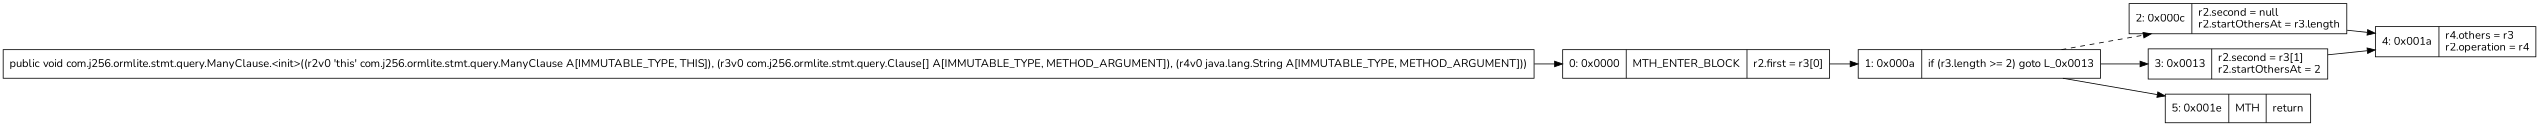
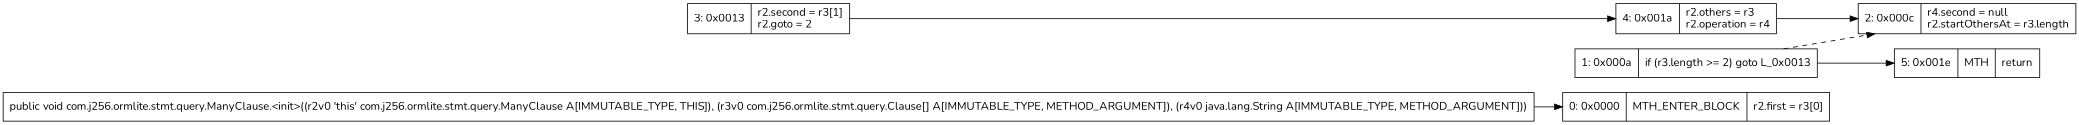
(2239, 12) -> (1968, 12)
(2357, 31) -> (1813, 19)
(2480, 35) -> (1720, 12)
(1840, 64) -> none
(2120, 64) -> none
(2270, 70) -> (785, 24)
